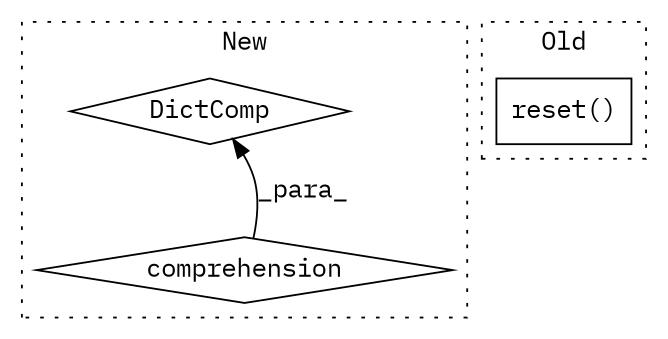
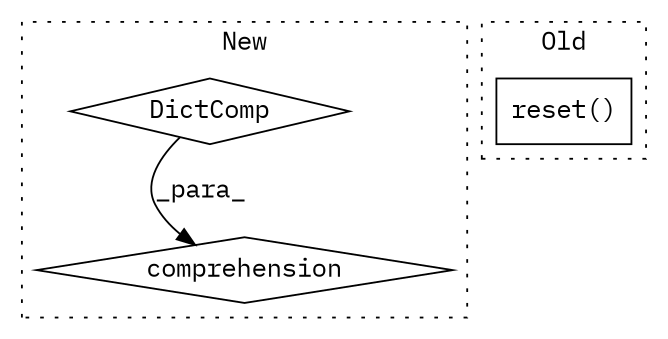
(257, 195) -> (151, 186)
